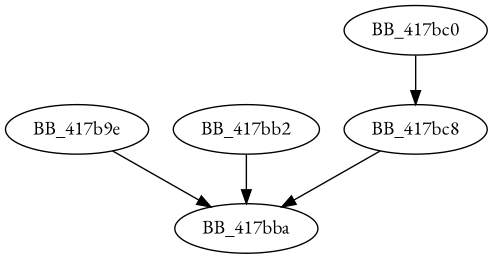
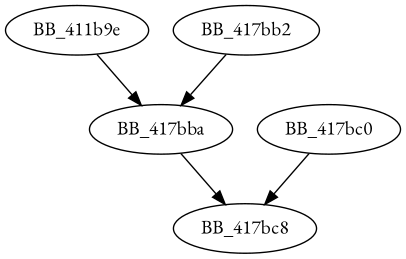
(77, 129) -> (77, 30)
(337, 176) -> (198, 174)
